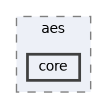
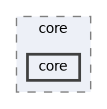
(54, 30) -> (54, 30)
